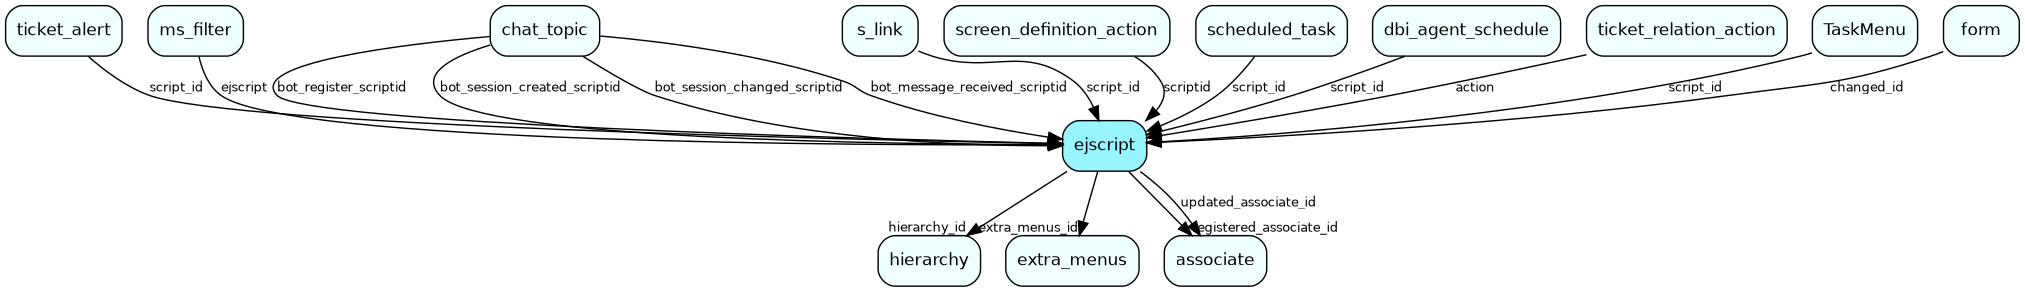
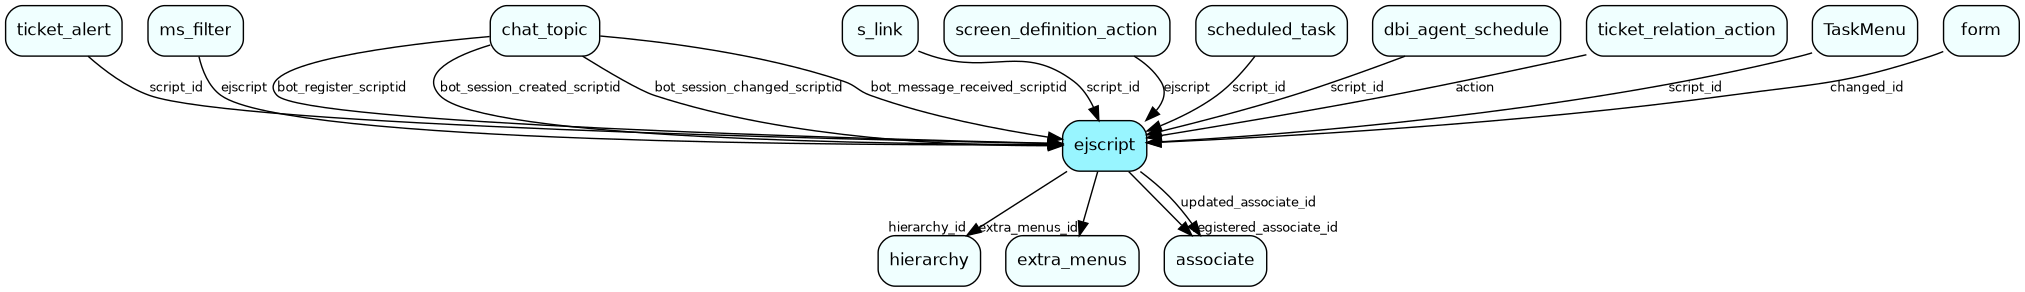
(1187, 88) -> (1187, 88)
